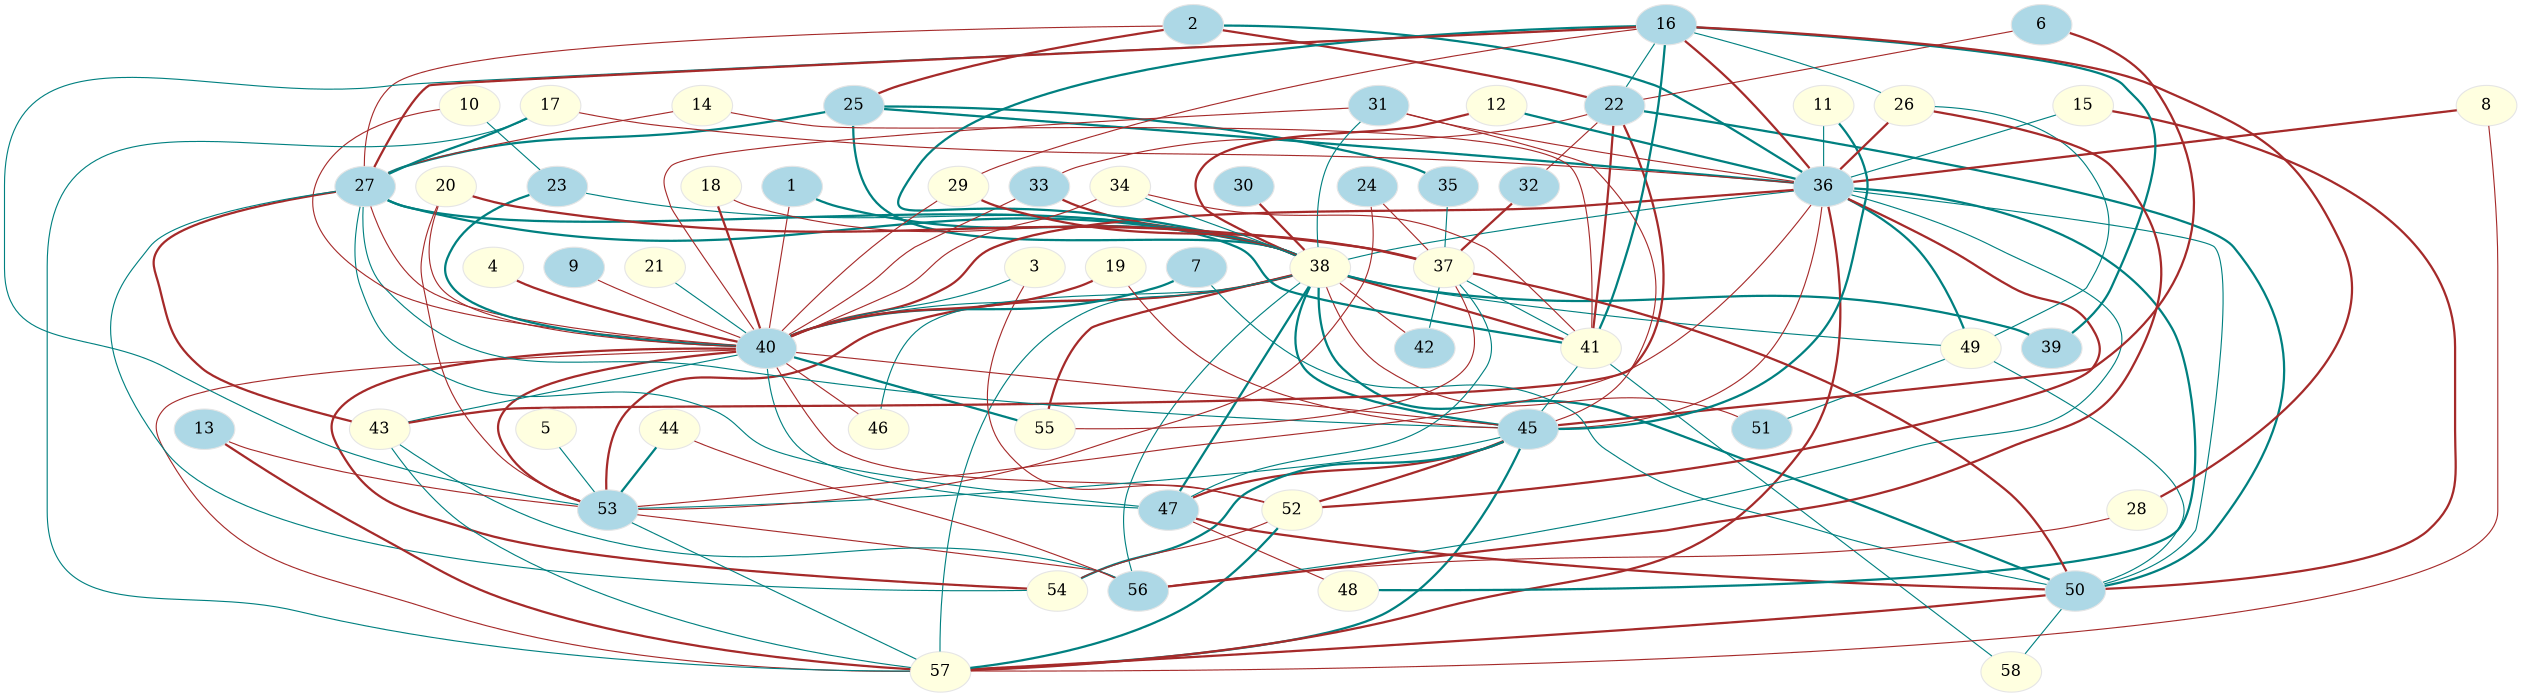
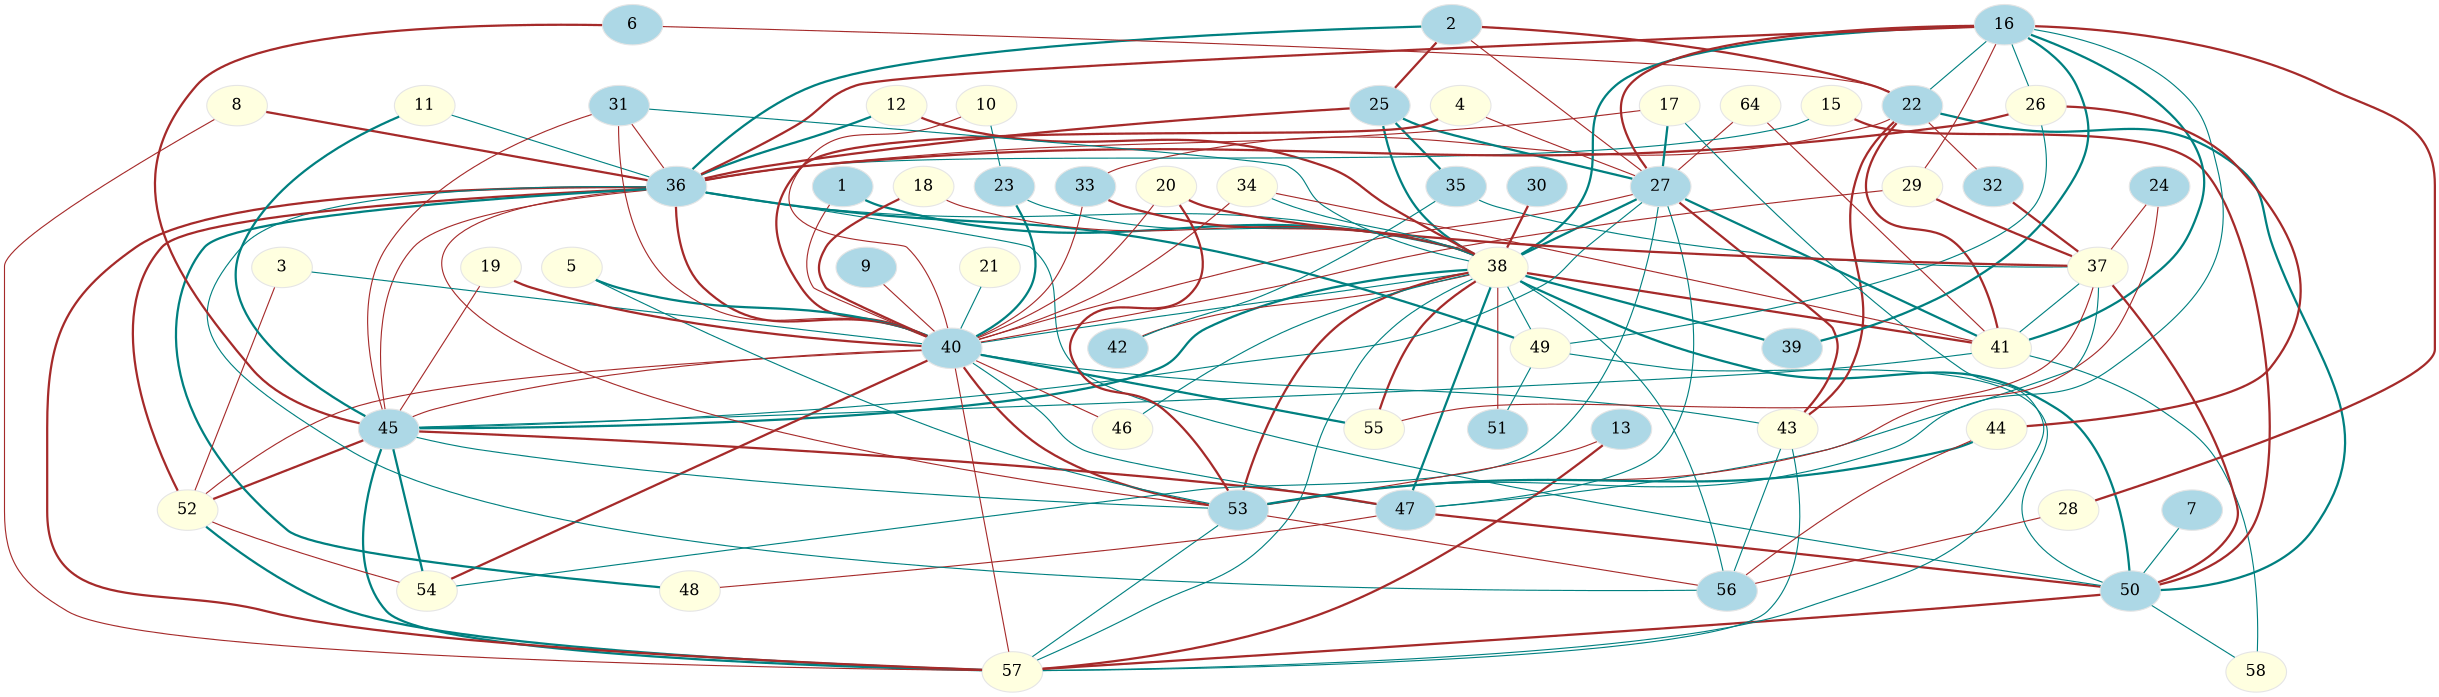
(702, 106) -> (1751, 106)
none -> (1549, 143)
(1362, 146) -> (1107, 126)
(982, 309) -> (762, 308)
(1434, 309) -> (1324, 267)
(451, 392) -> (1072, 339)
(1869, 496) -> (2299, 279)
